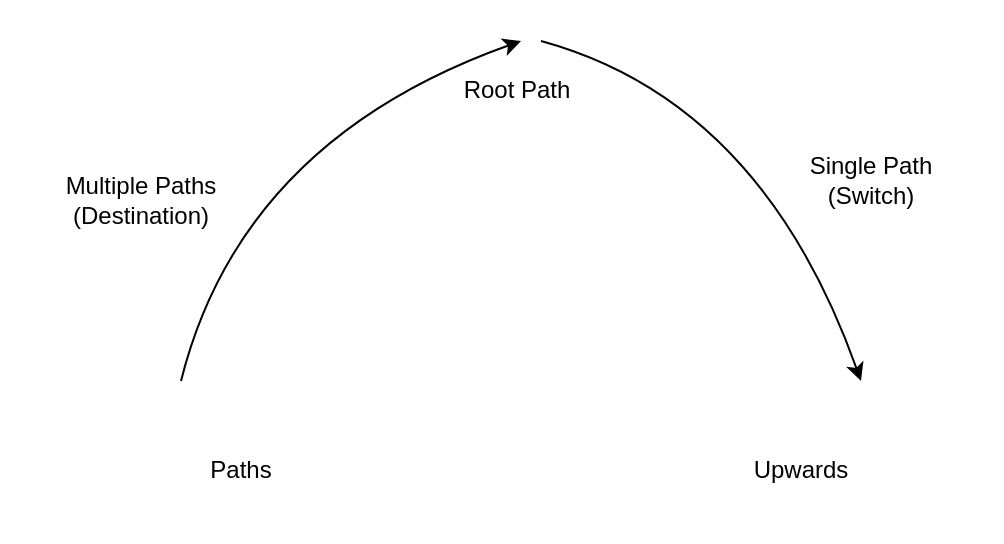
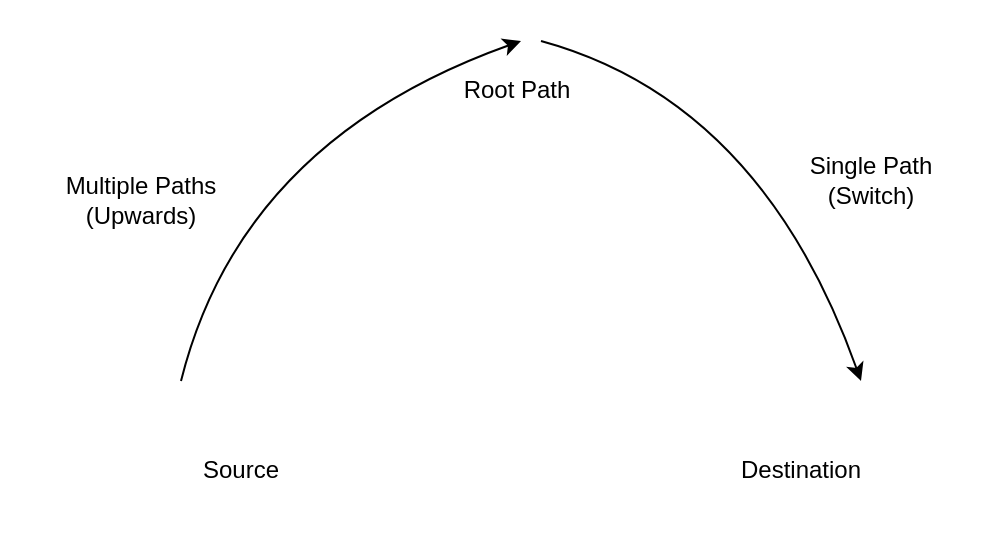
(142, 201) -> (142, 201)
(242, 471) -> (242, 471)
(802, 471) -> (802, 471)
